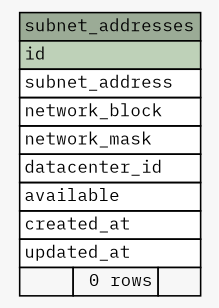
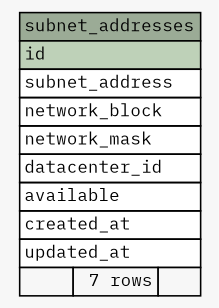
(121, 281) -> (121, 281)
